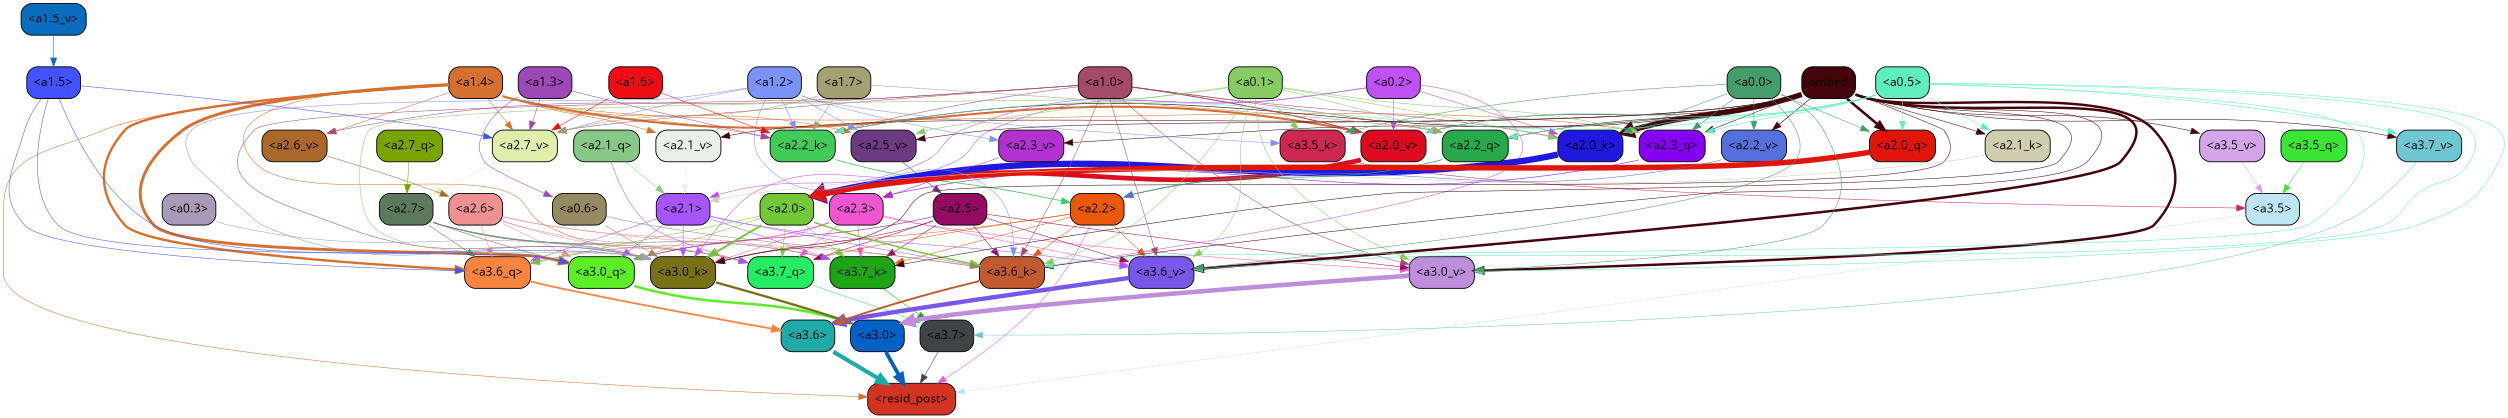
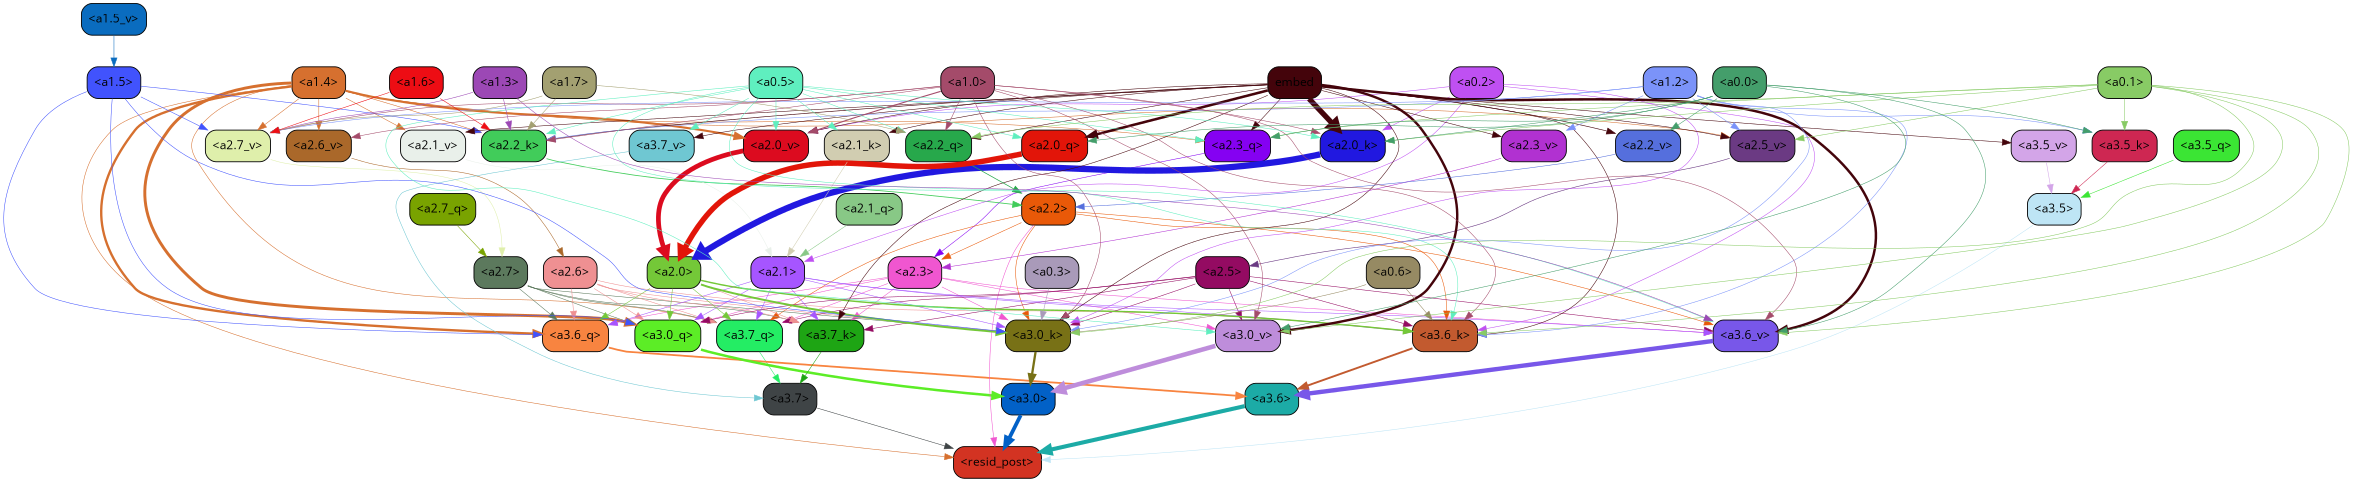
none -> (307, 105)
(481, 156) -> (1108, 196)
(642, 218) -> (765, 300)
(821, 238) -> (746, 301)
(974, 242) -> (986, 239)
